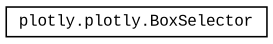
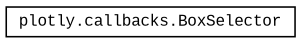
(137, 22) -> (151, 22)
